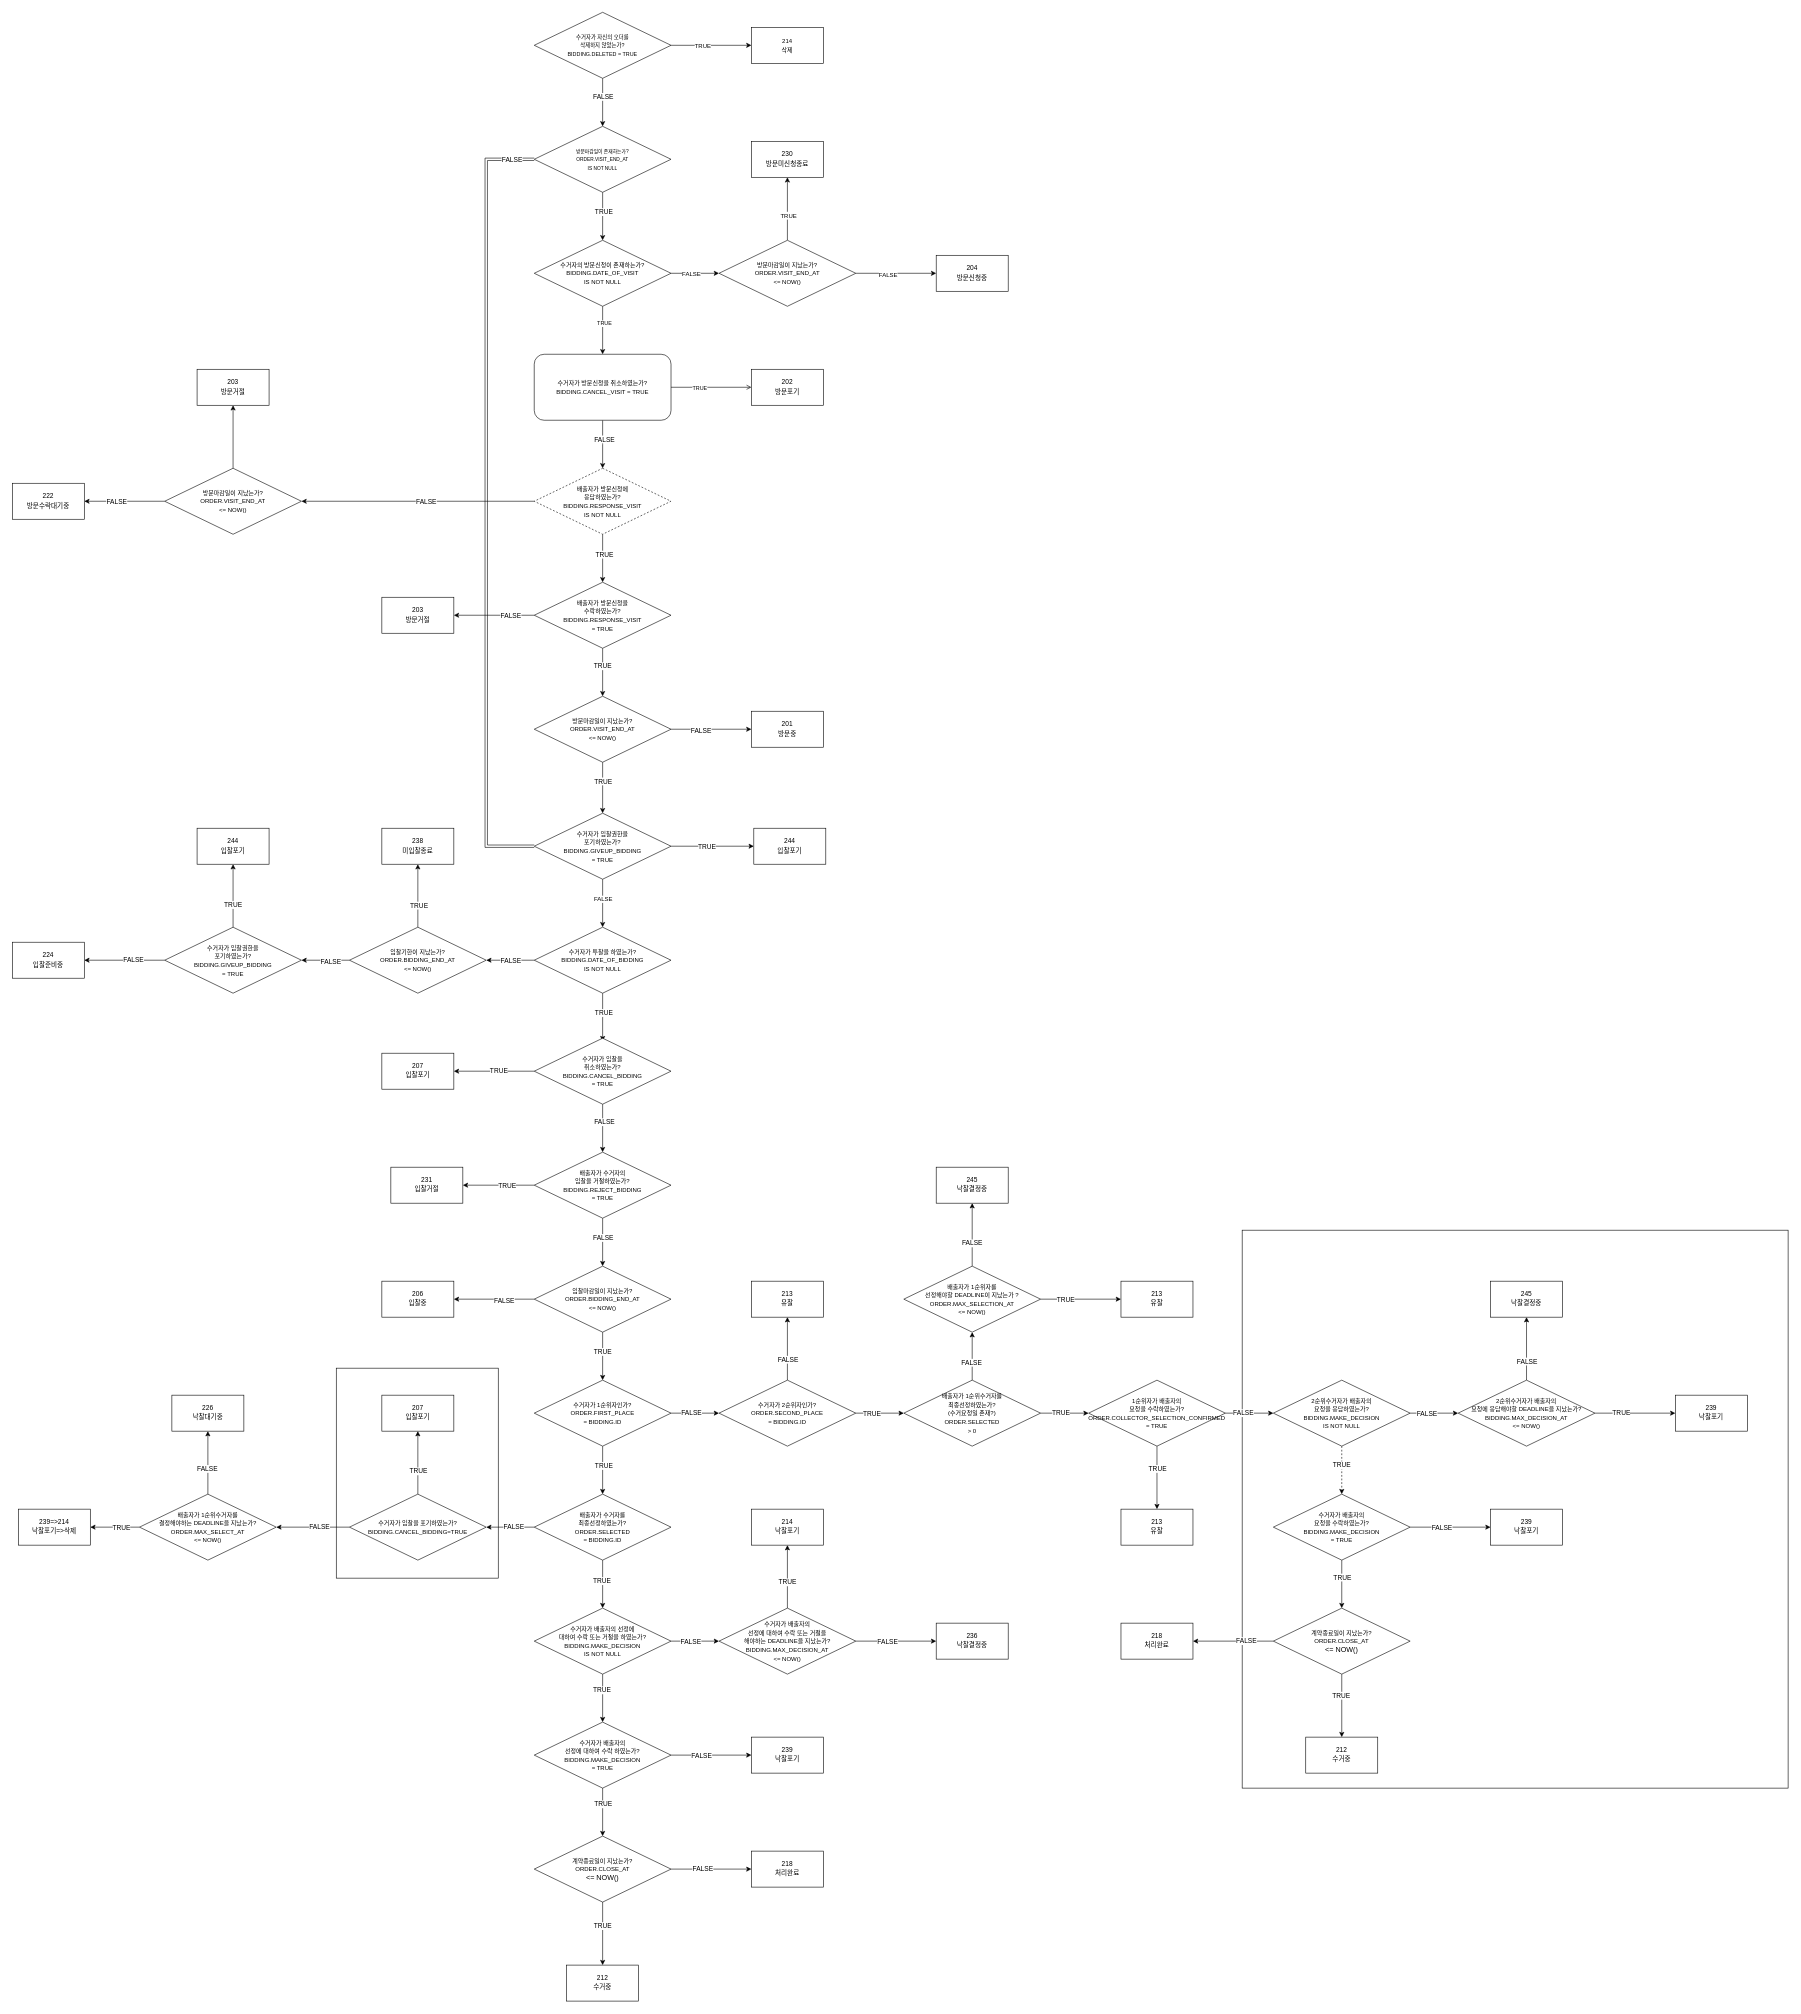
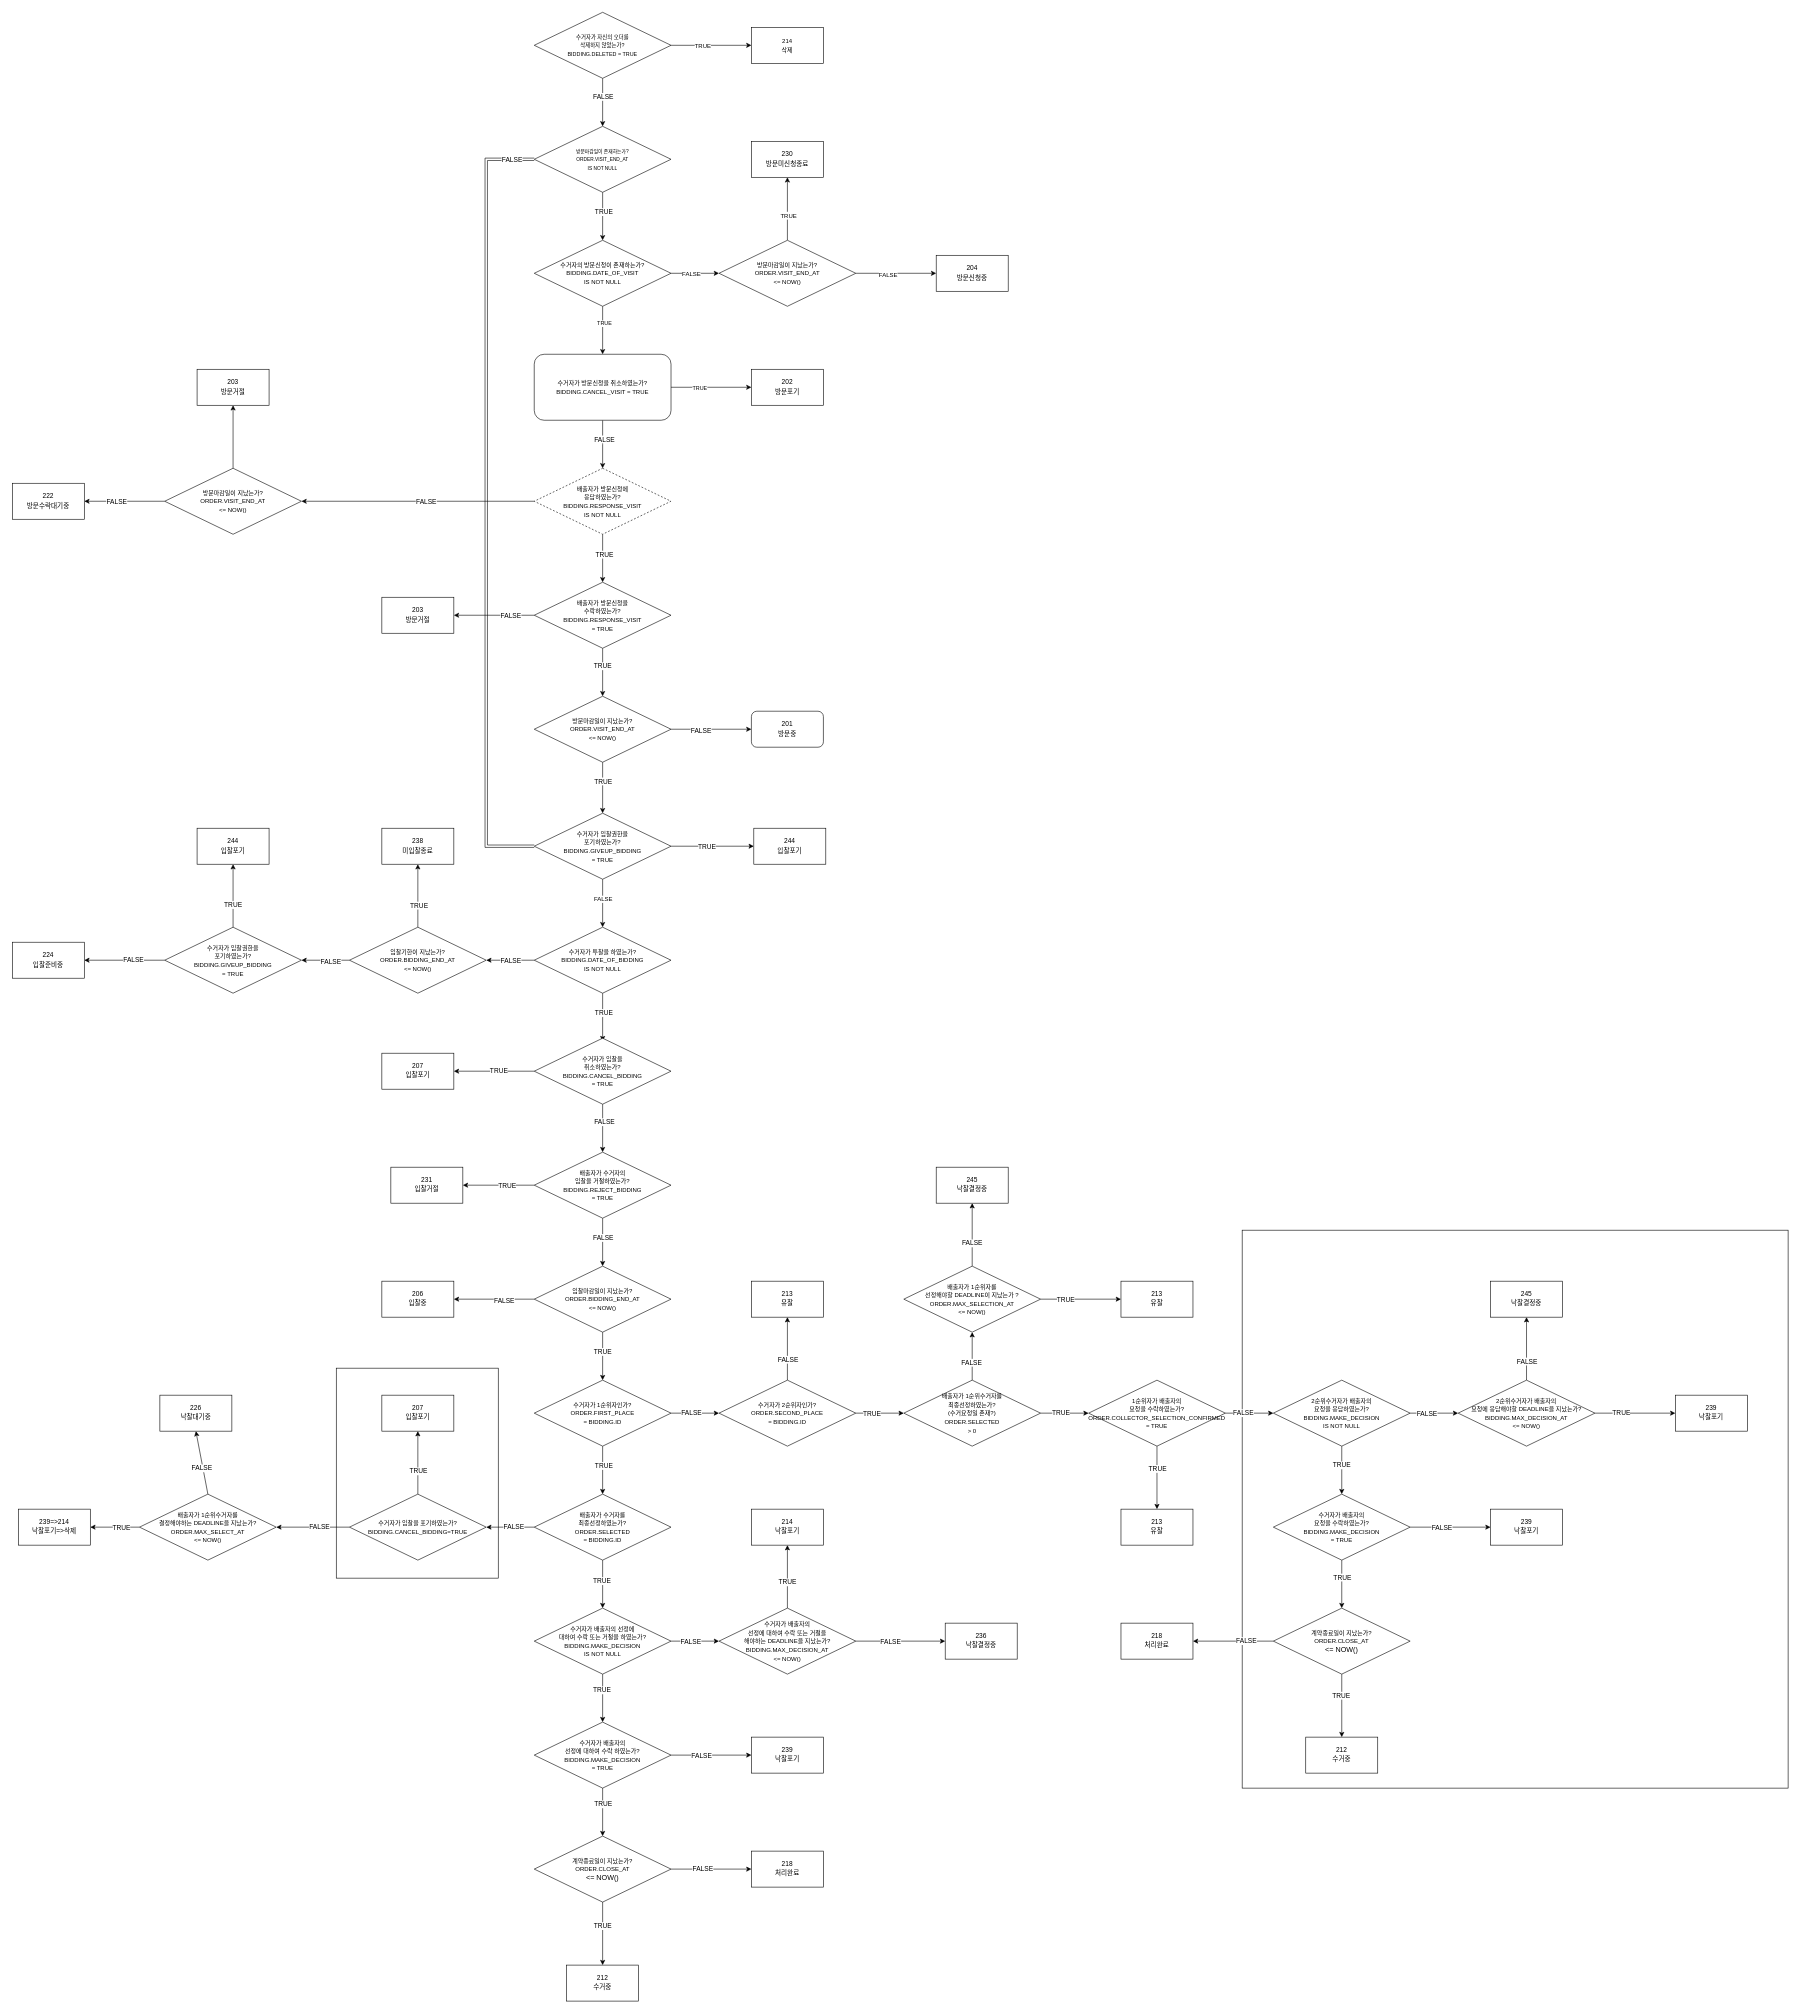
(747, 387) -> (746, 387)
(788, 729) -> (788, 729)
(208, 1413) -> (196, 1413)
(1342, 1468) -> (1342, 1468)
(972, 1641) -> (981, 1641)
